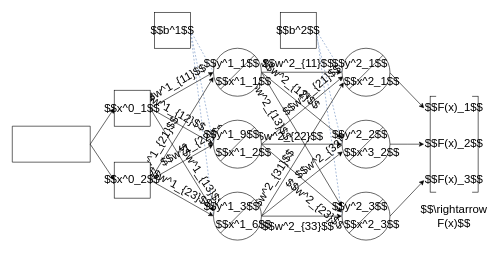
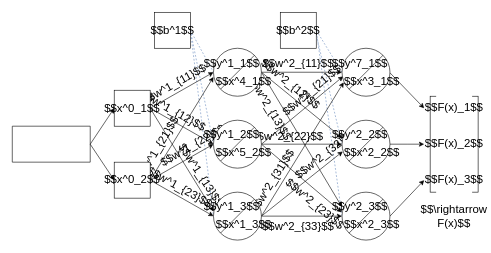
(360, 64) -> (360, 64)
(244, 81) -> (244, 81)
(372, 82) -> (372, 82)
(232, 135) -> (232, 135)
(244, 153) -> (244, 153)
(372, 153) -> (372, 153)
(244, 225) -> (244, 225)
